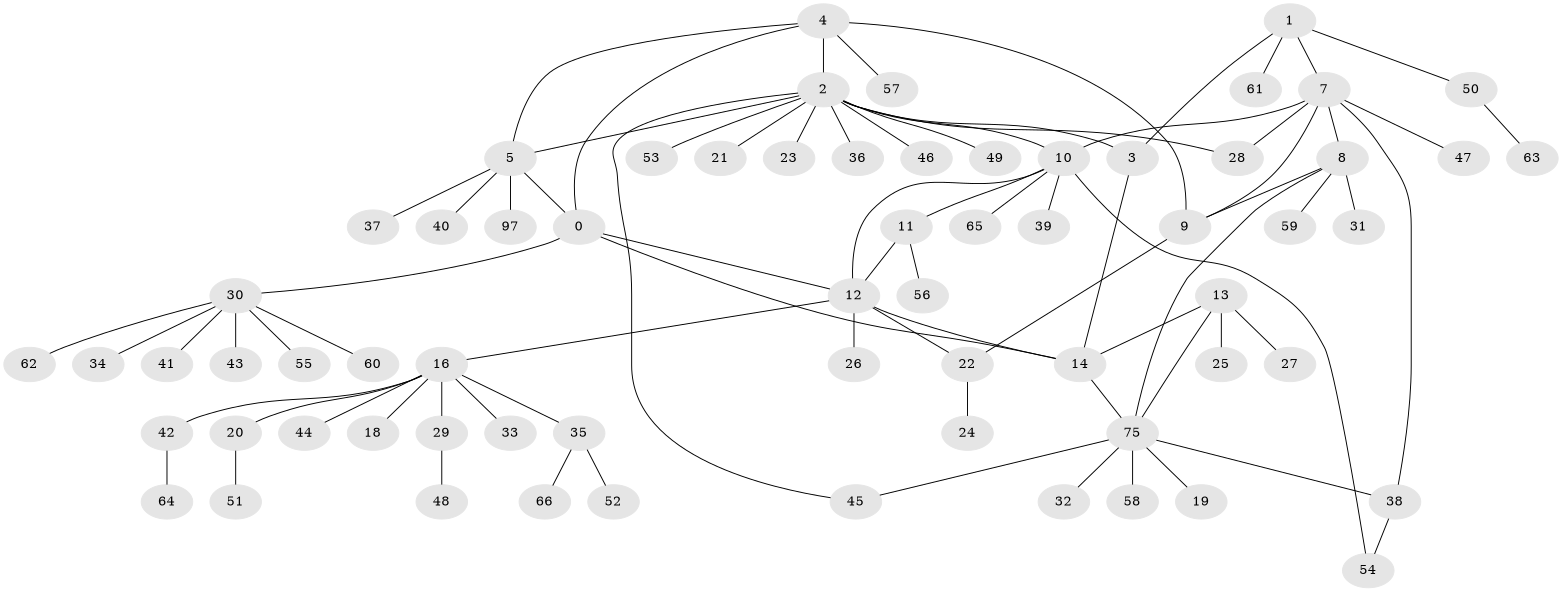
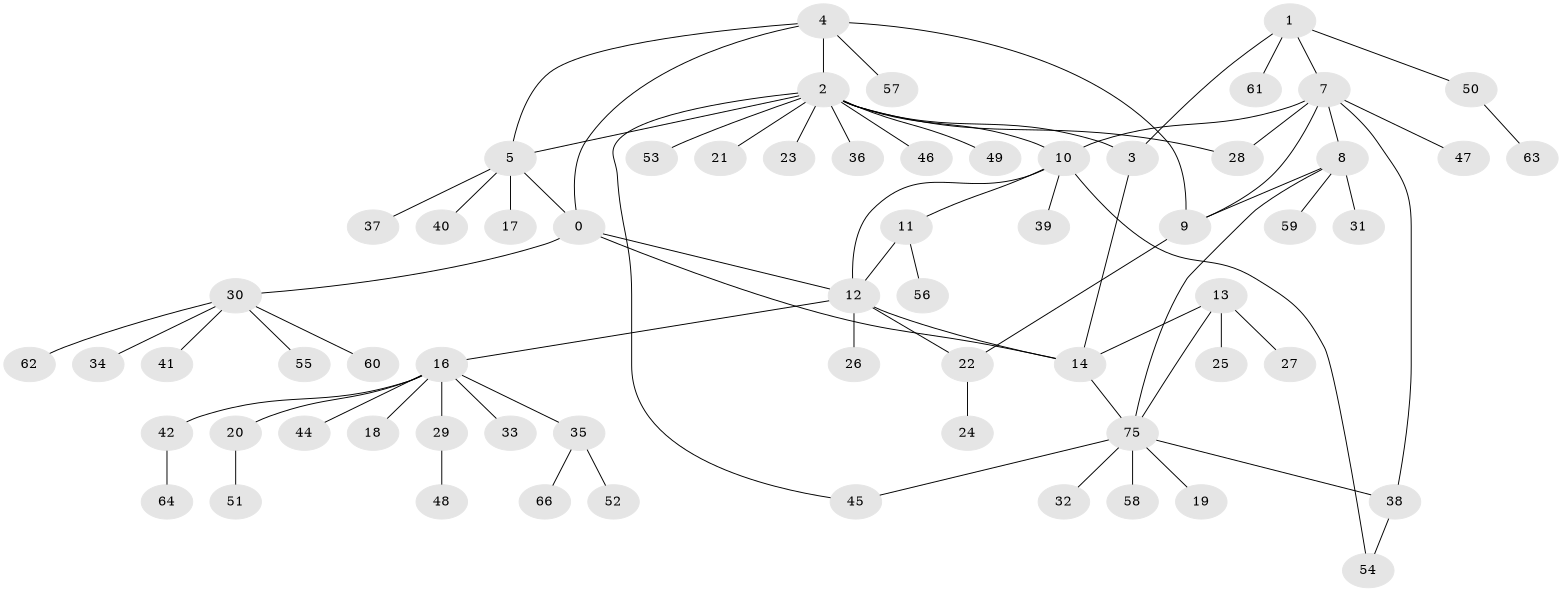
(510, 227) -> (510, 227)
(975, 227) -> none
(236, 364) -> none
